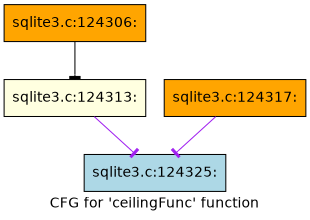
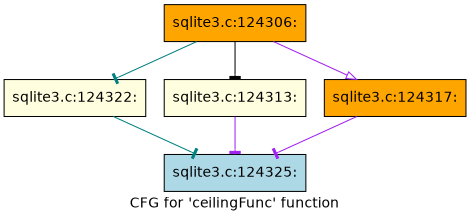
none -> (310, 58)
none -> (75, 98)
